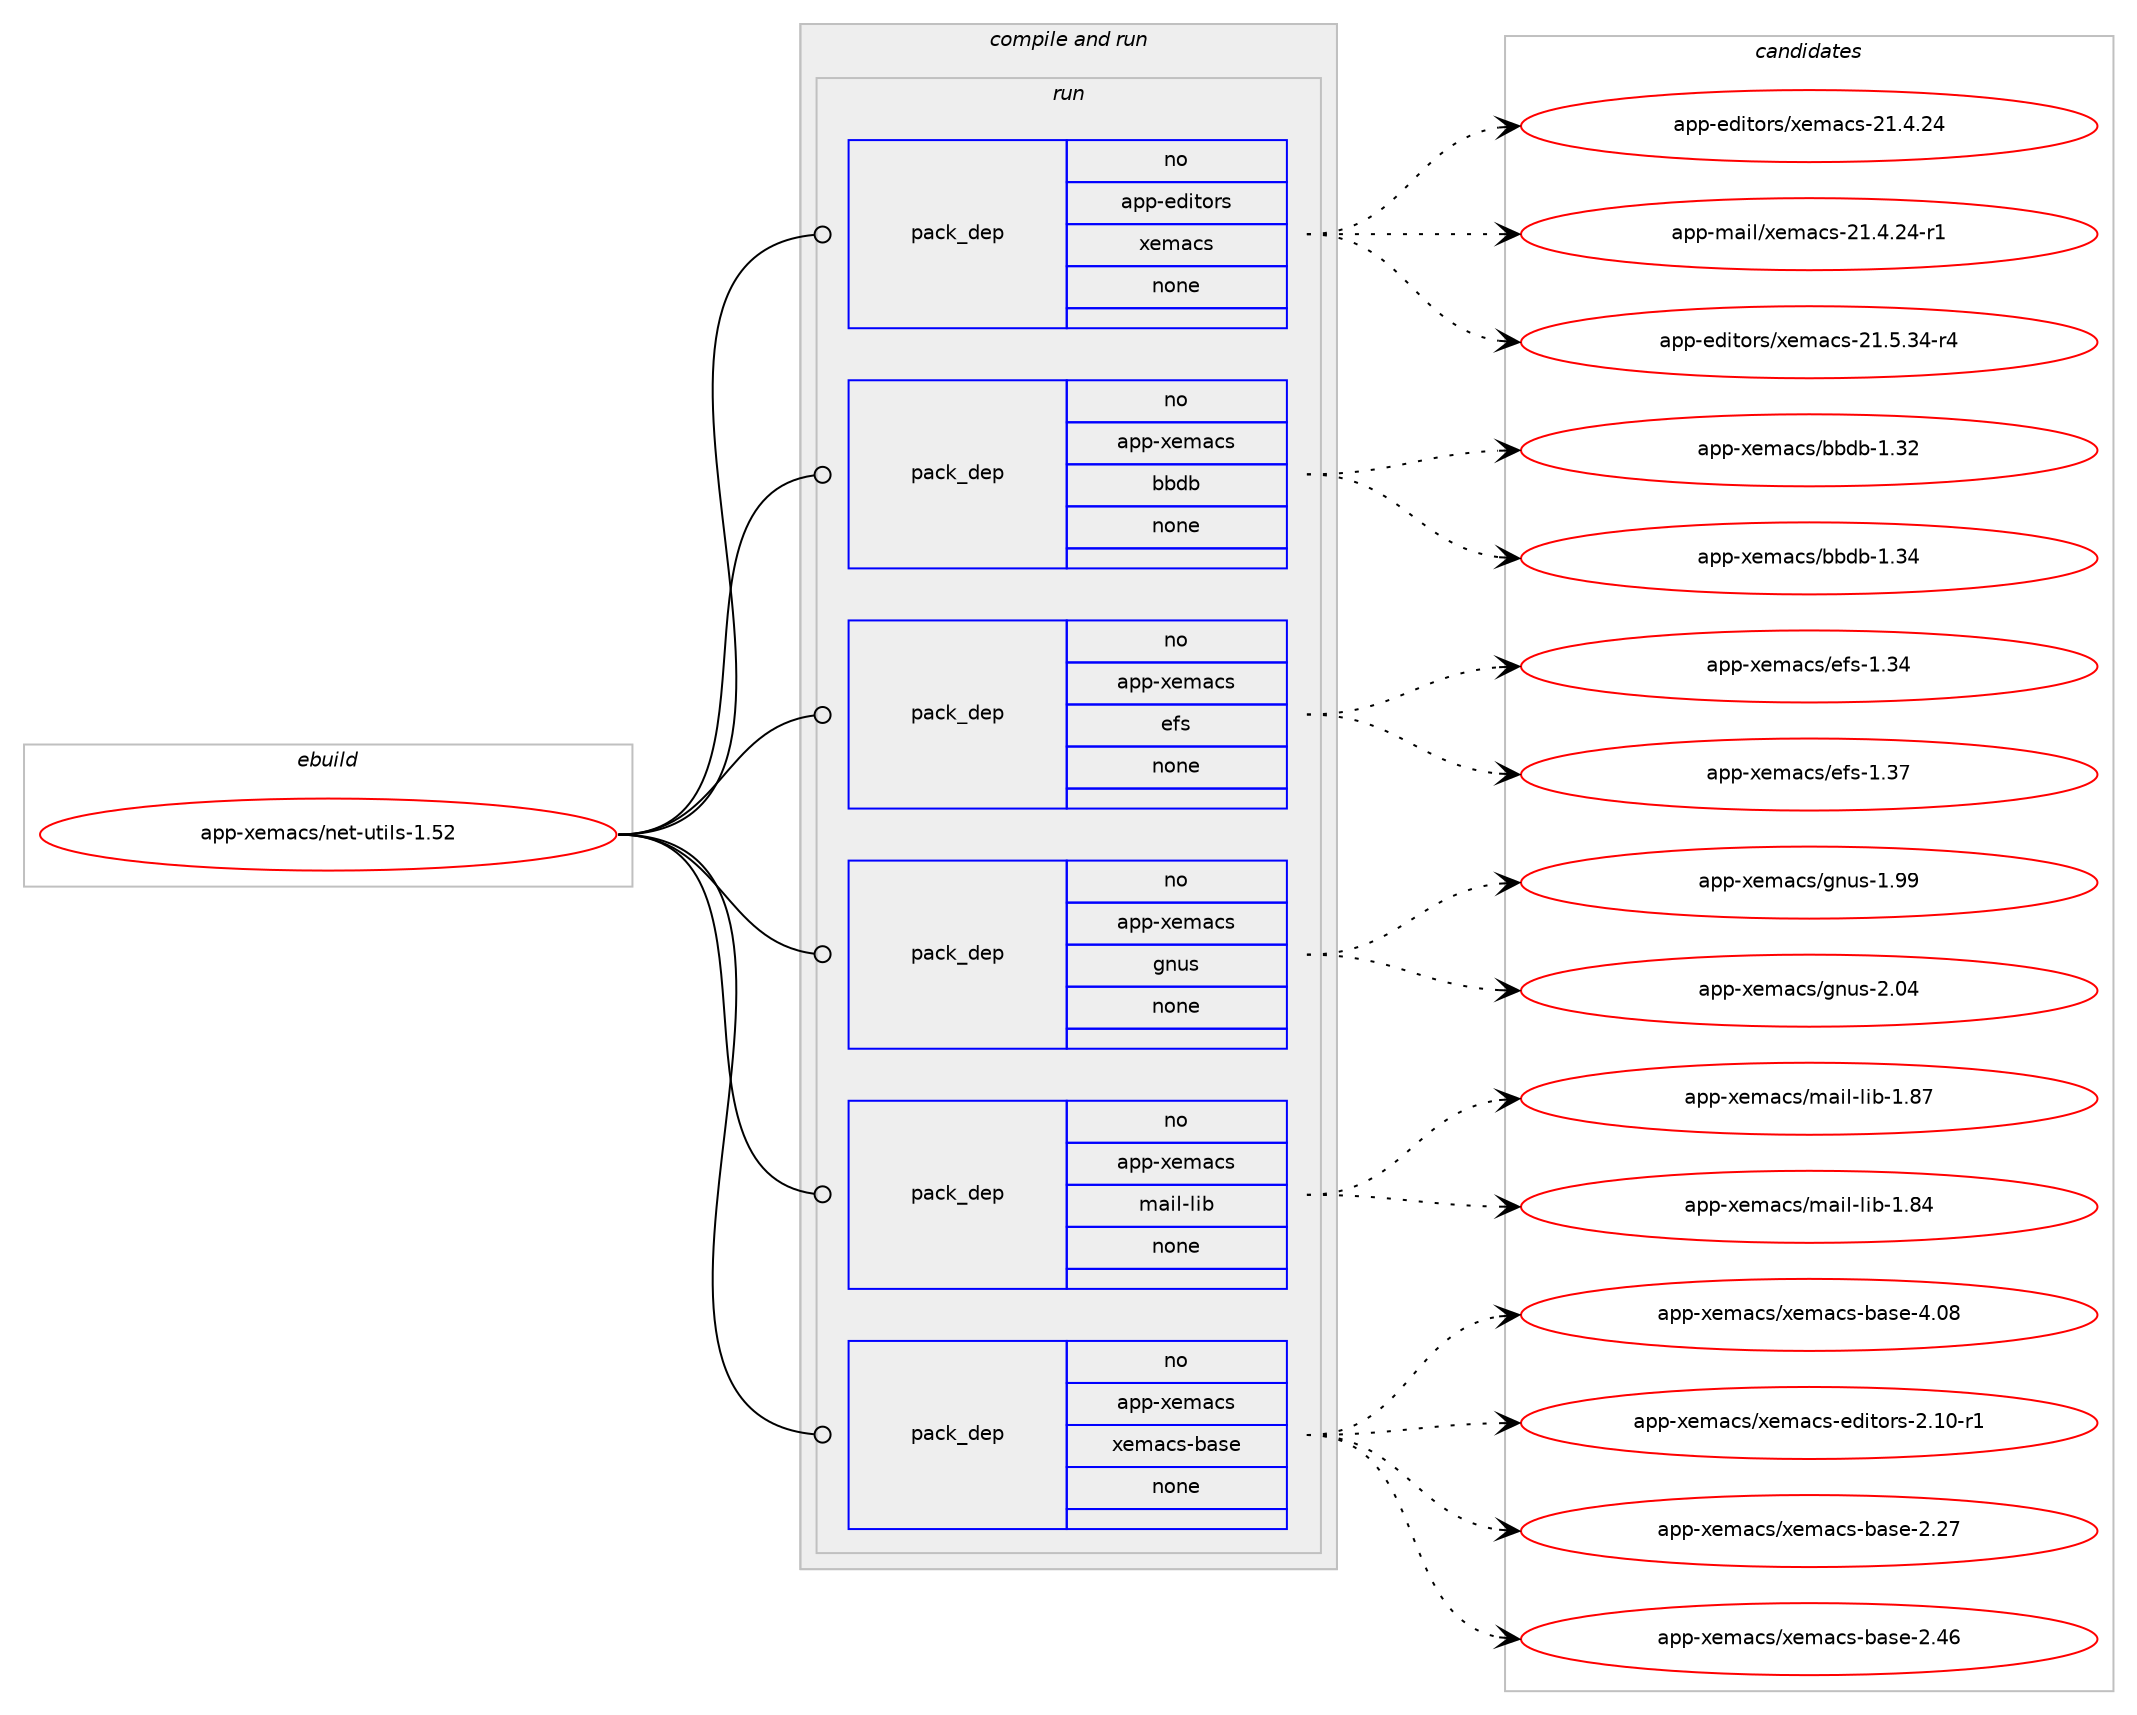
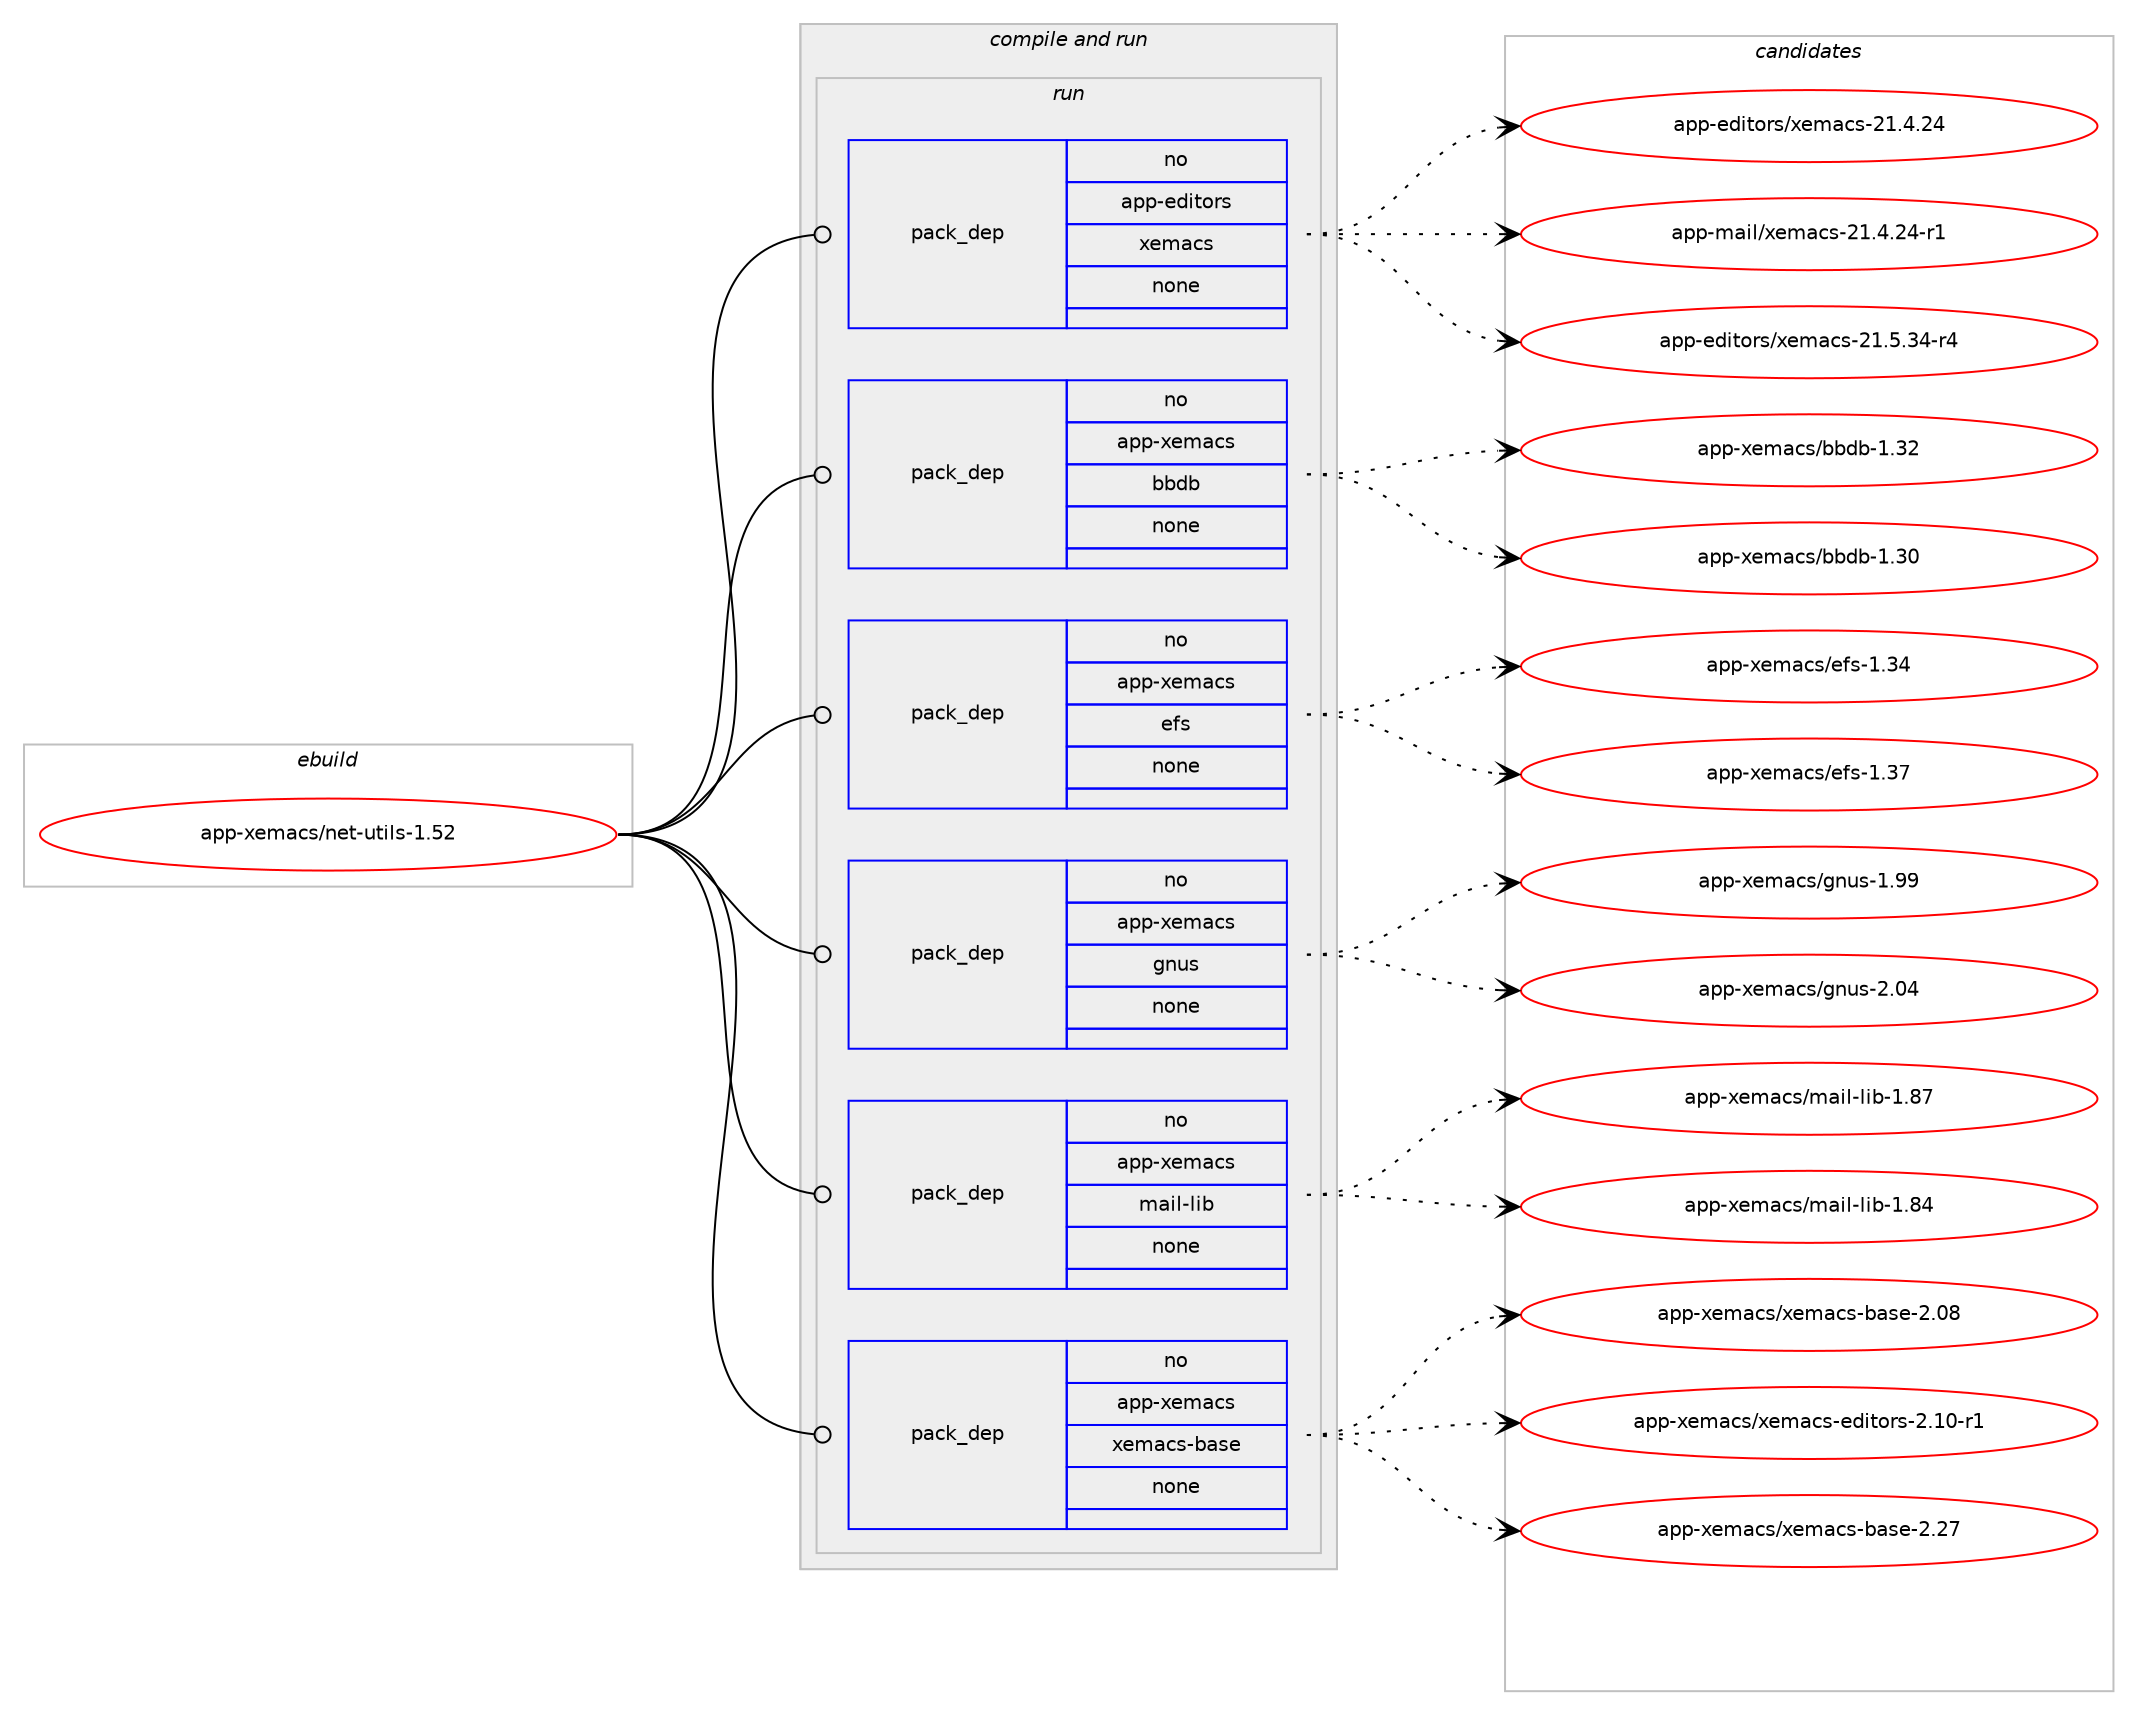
(1809, 558) -> (1809, 558)
(1809, 1315) -> (1809, 1315)
(1809, 1639) -> none
